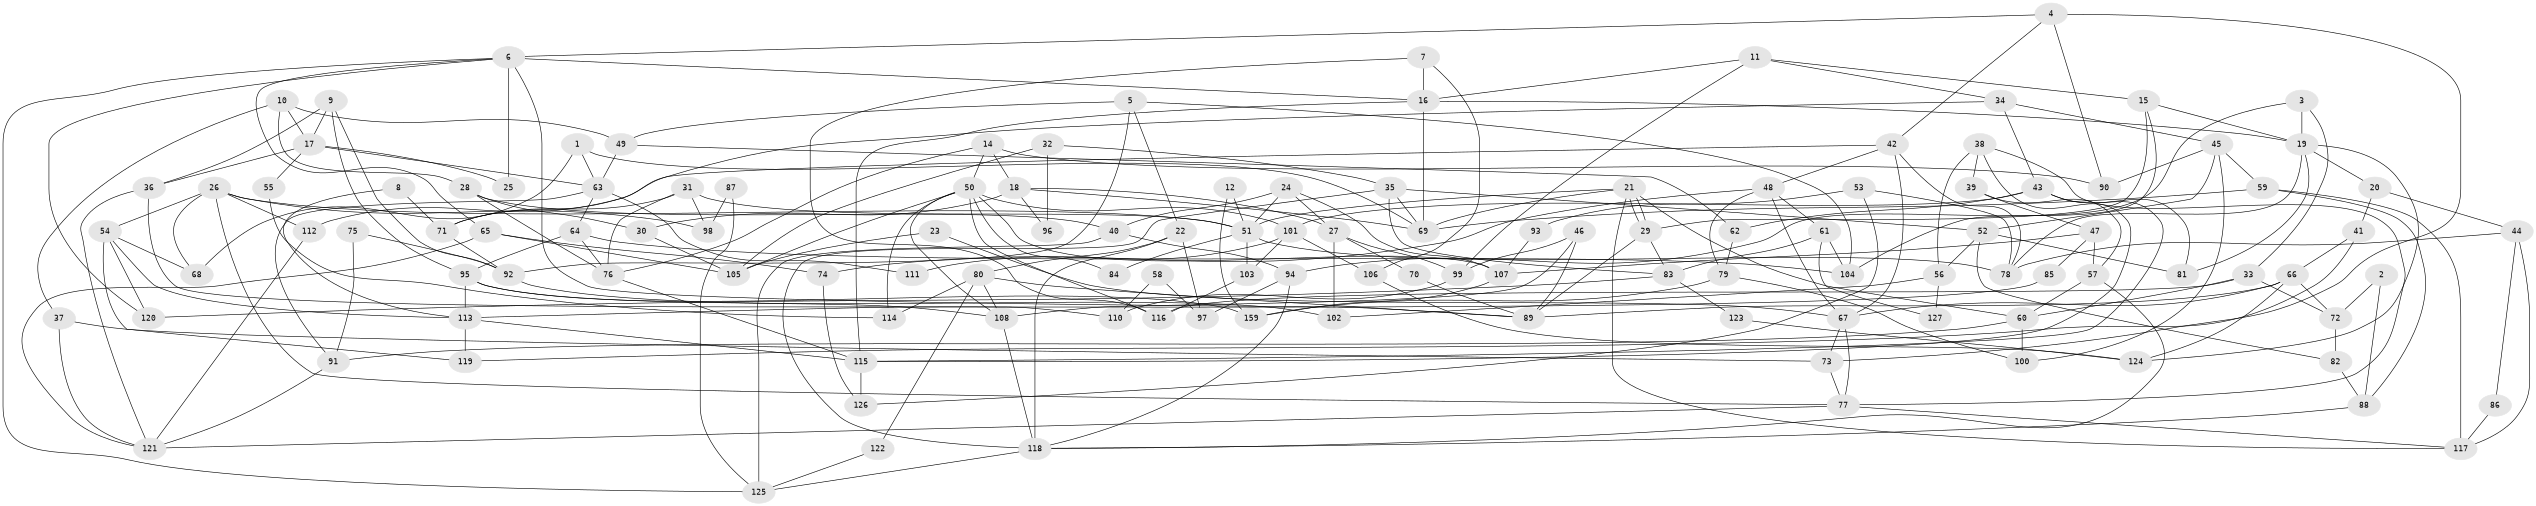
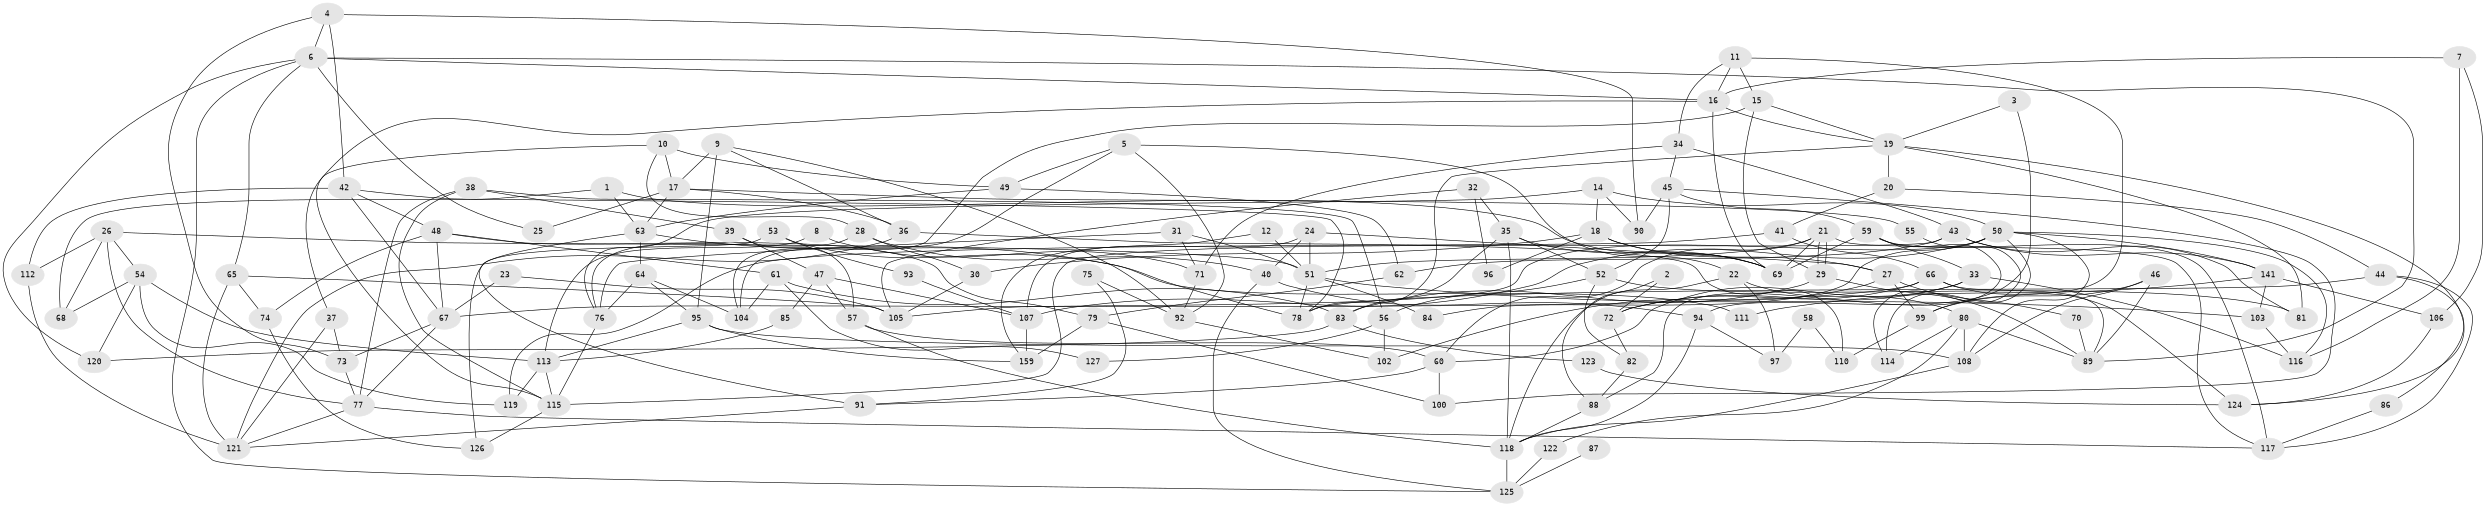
(2314, 200) -> (1929, 256)
(708, 231) -> none
(1290, 231) -> (2268, 275)
